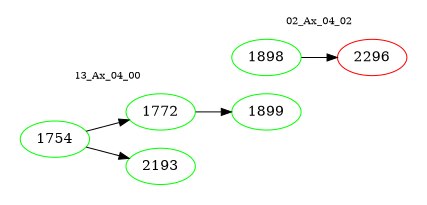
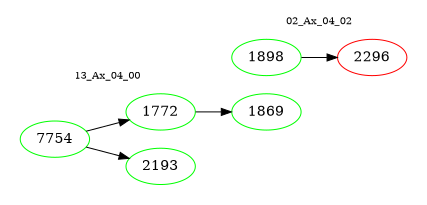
(266, 112) -> (266, 112)
(55, 139) -> (55, 139)
